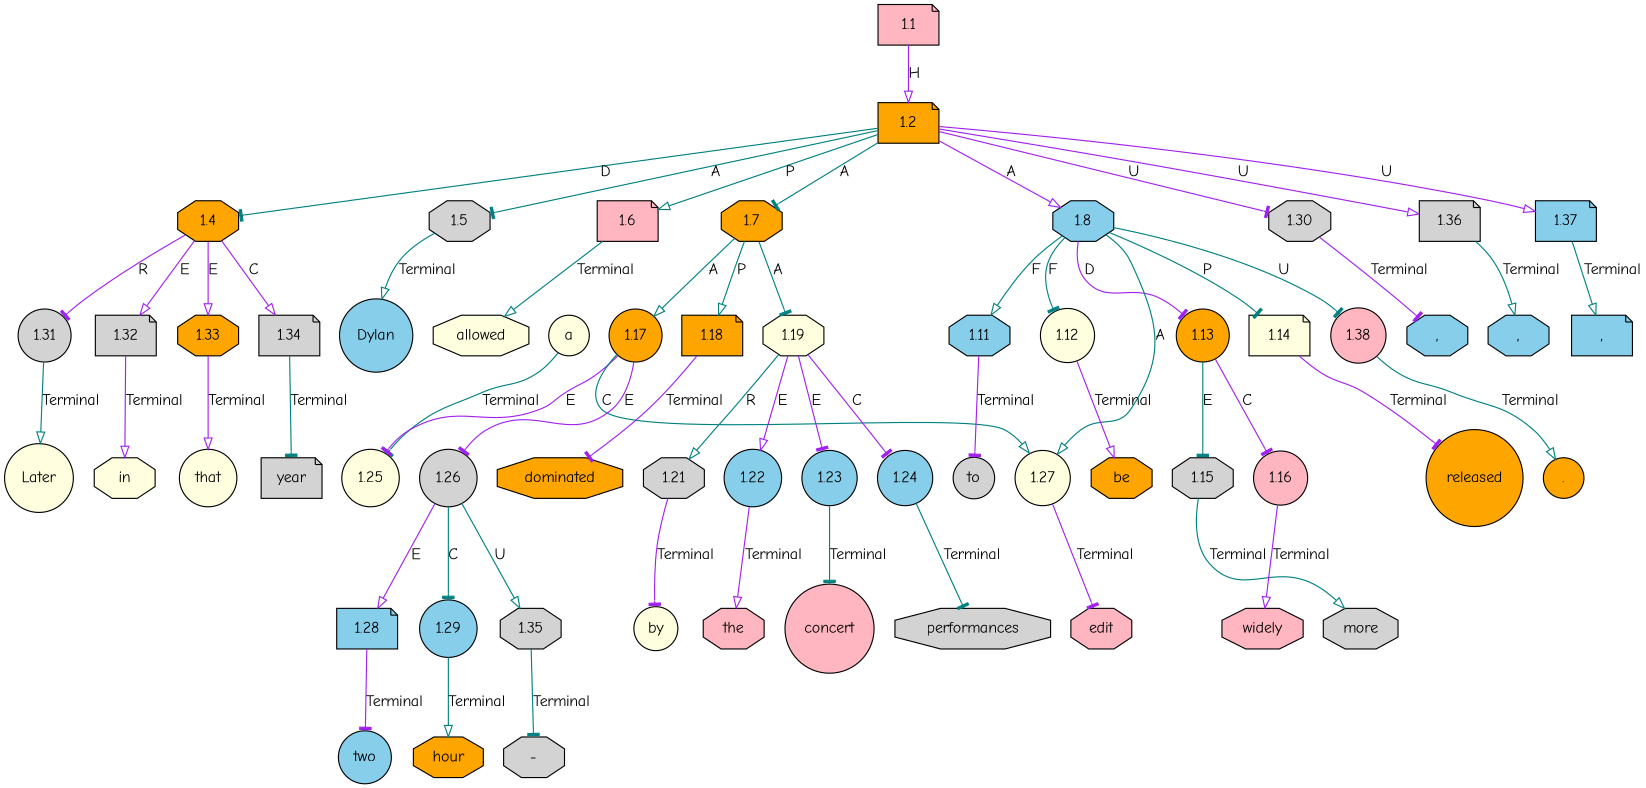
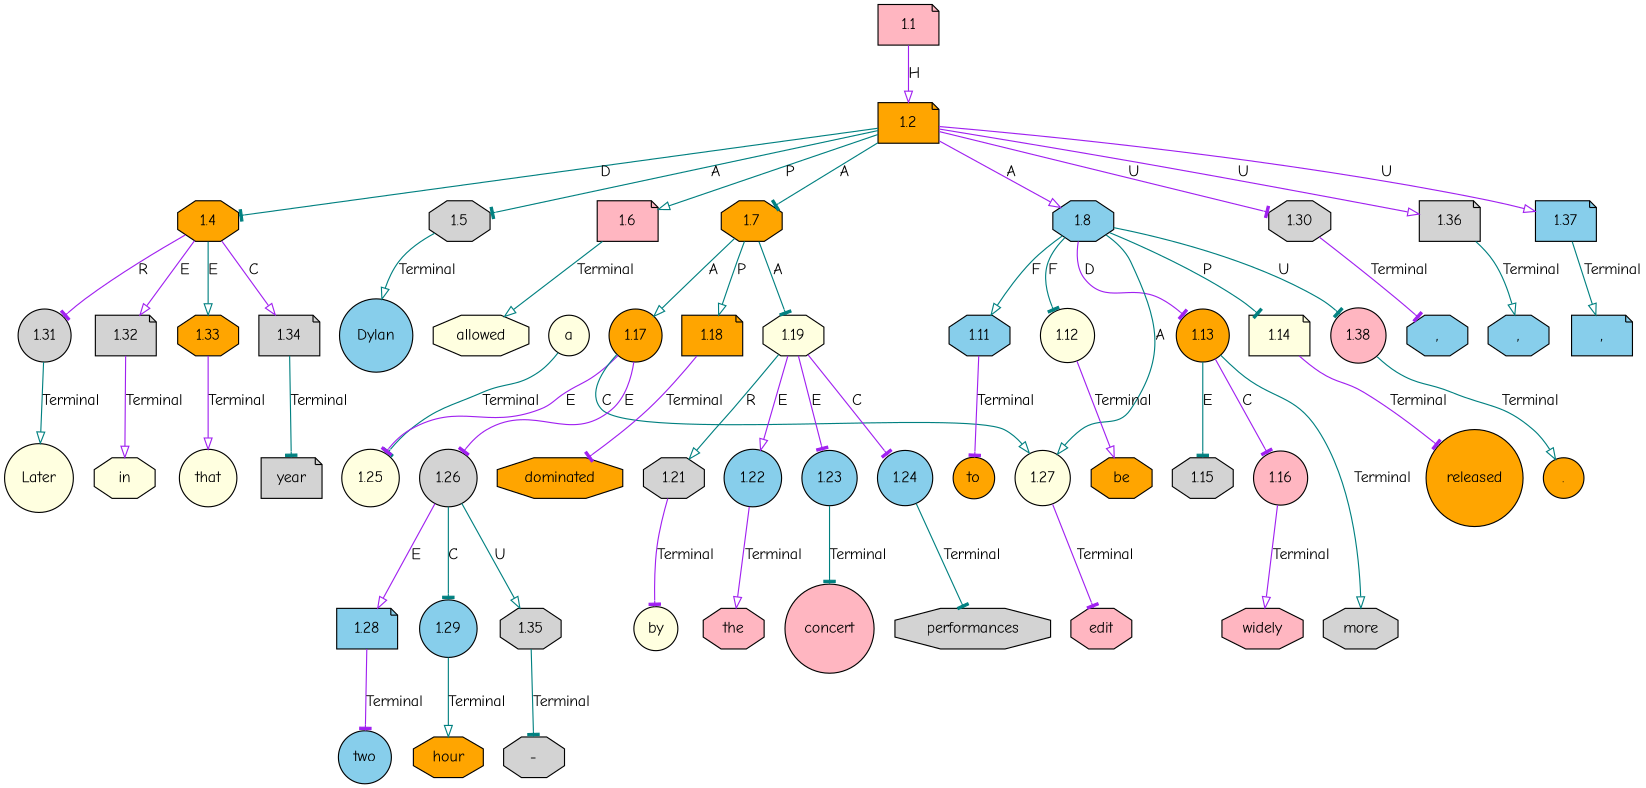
(208, 273) -> (208, 273)
(974, 478) -> (974, 478)
(1240, 579) -> (1330, 452)
